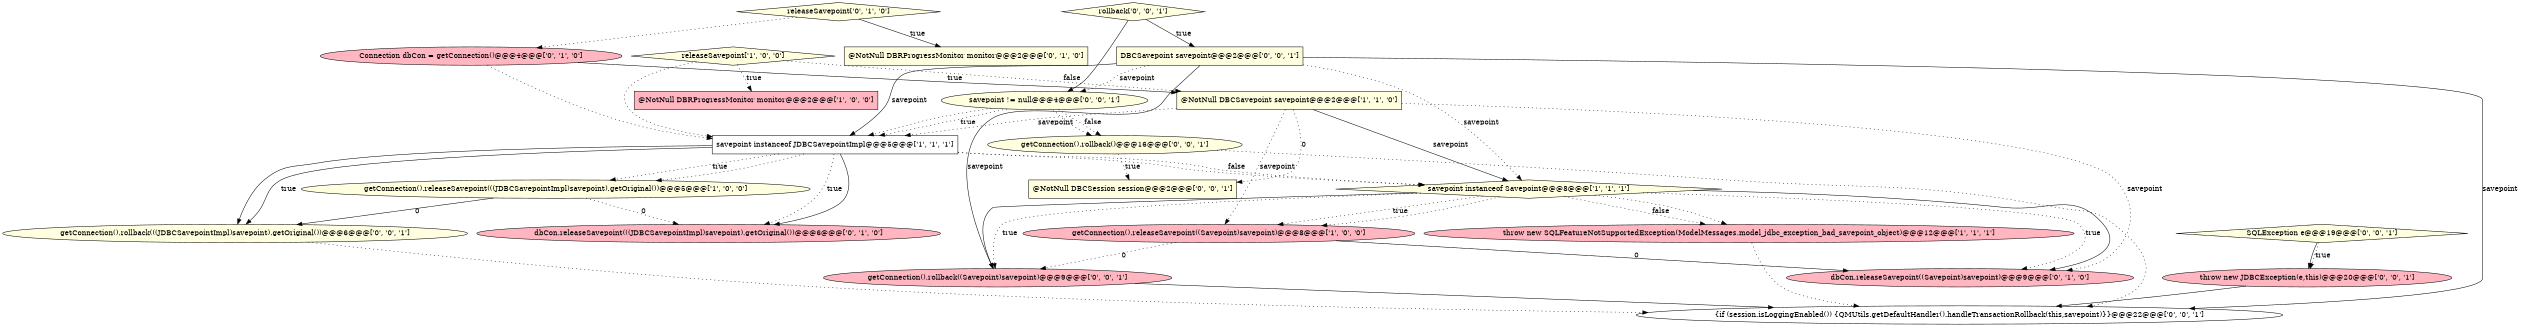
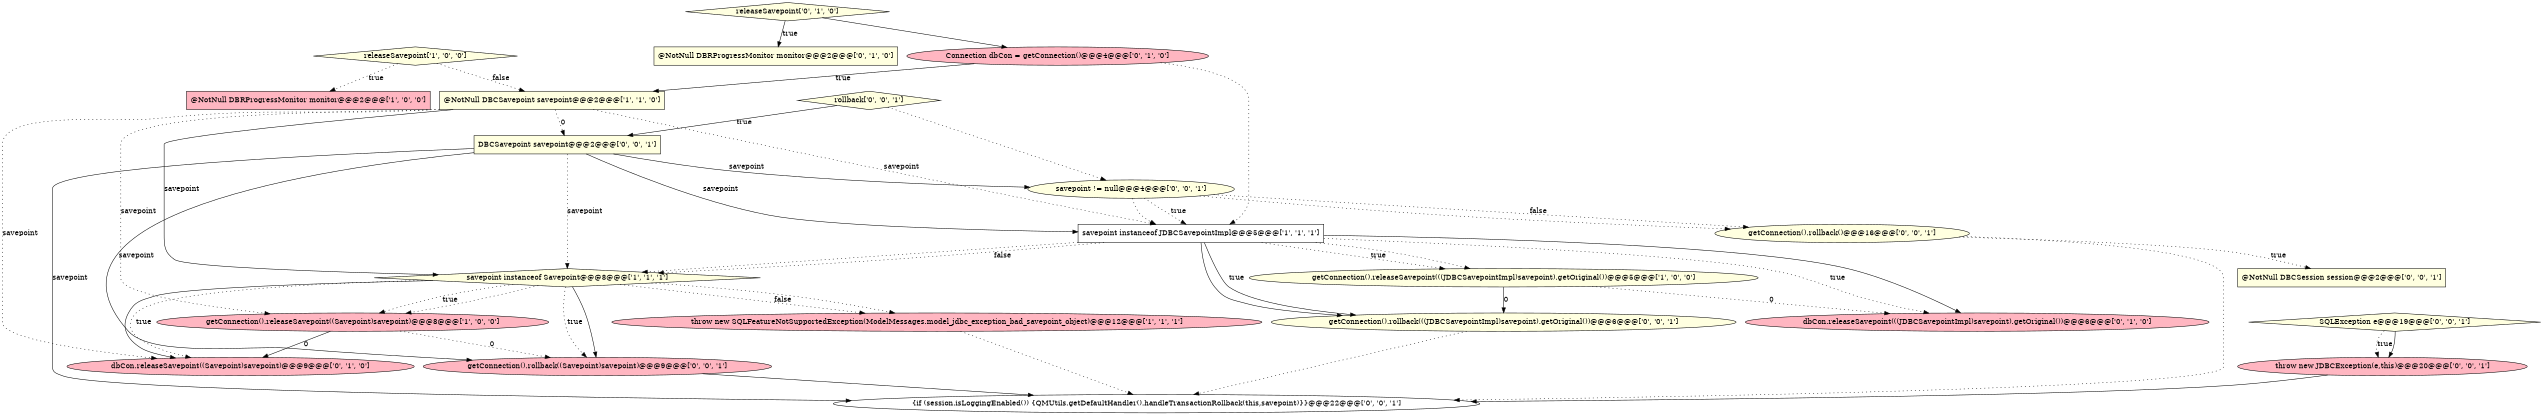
(669, 32) -> (912, 32)
(1103, 57) -> (994, 143)
(1116, 76) -> (818, 178)
(626, 103) -> none
(1296, 166) -> (559, 120)
